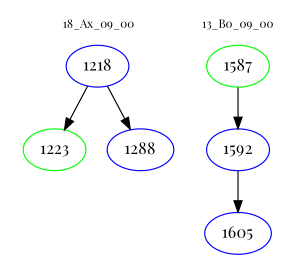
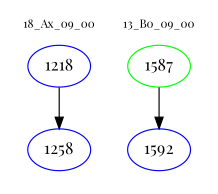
(55, 150) -> none
(140, 150) -> (59, 150)
(238, 233) -> none
